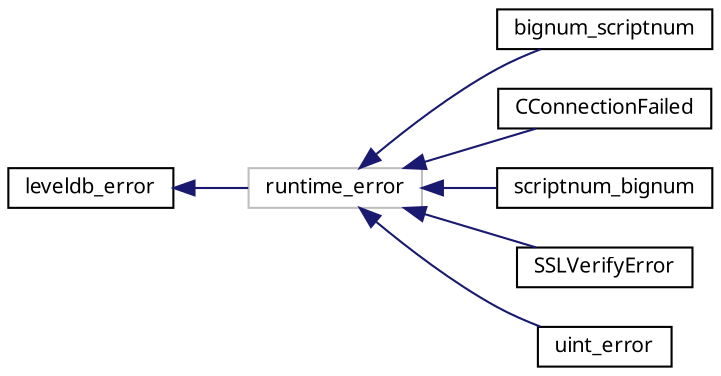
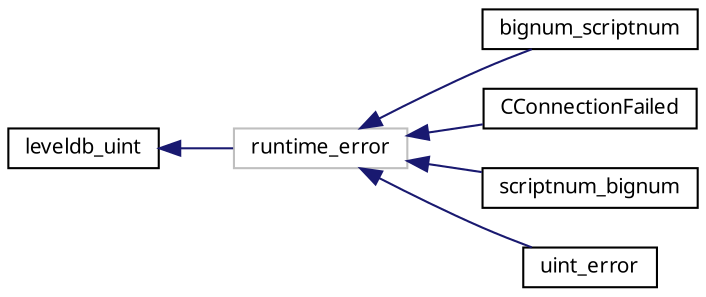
(91, 188) -> (84, 148)
(605, 267) -> none
